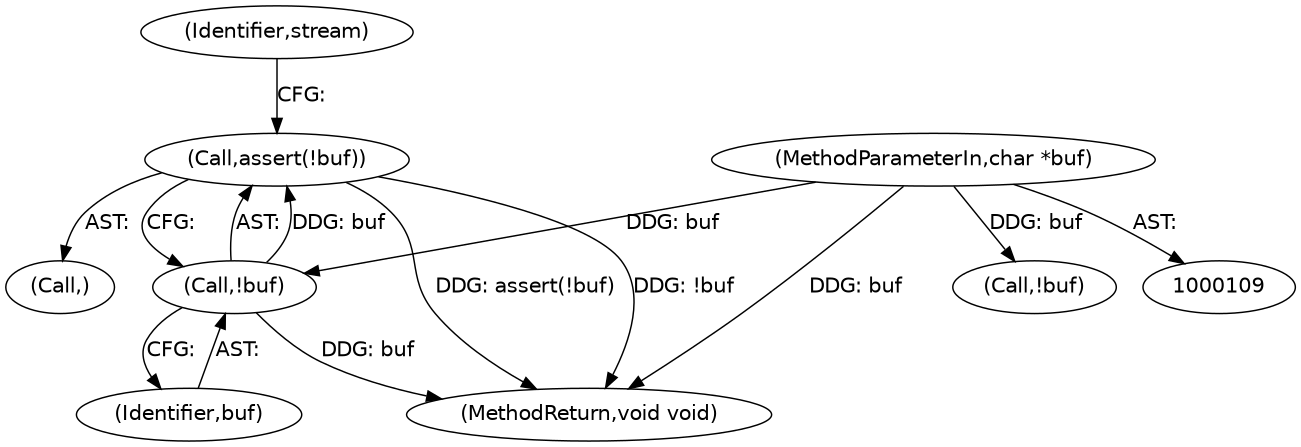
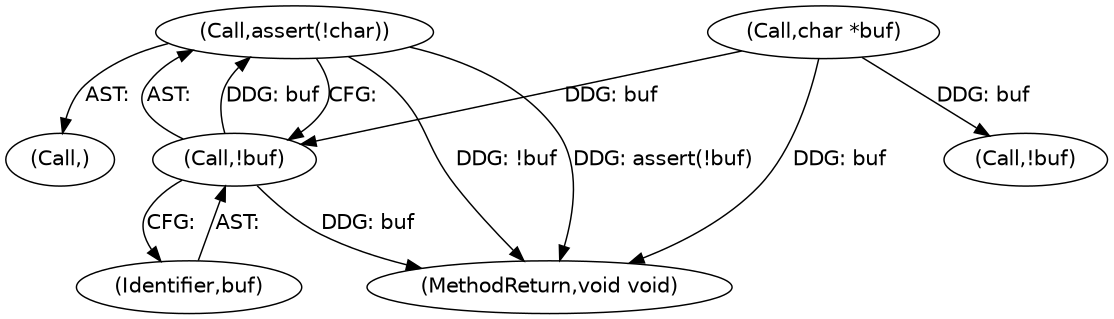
(277, 32) -> none
(277, 160) -> (295, 32)
(933, 160) -> (824, 32)
(1219, 287) -> none
